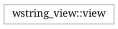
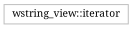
(59, 14) -> (66, 14)
